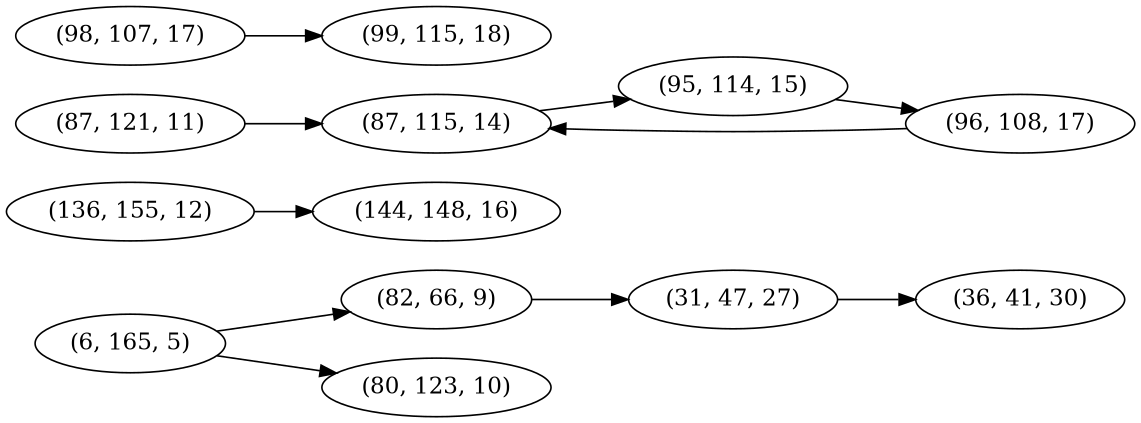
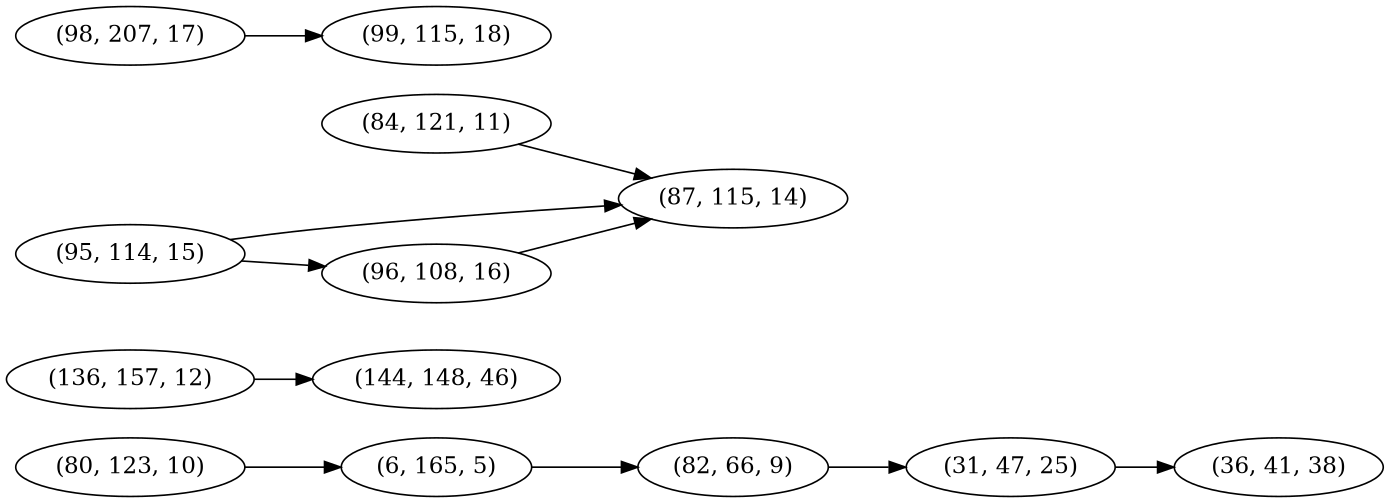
(130, 36) -> (130, 36)
(576, 106) -> (417, 220)
(130, 124) -> (436, 124)
(1020, 124) -> (436, 273)
(130, 212) -> (130, 379)
(436, 212) -> (436, 379)
(733, 300) -> (1011, 467)
(1020, 300) -> (1279, 467)
(268, 363) -> (284, 467)
